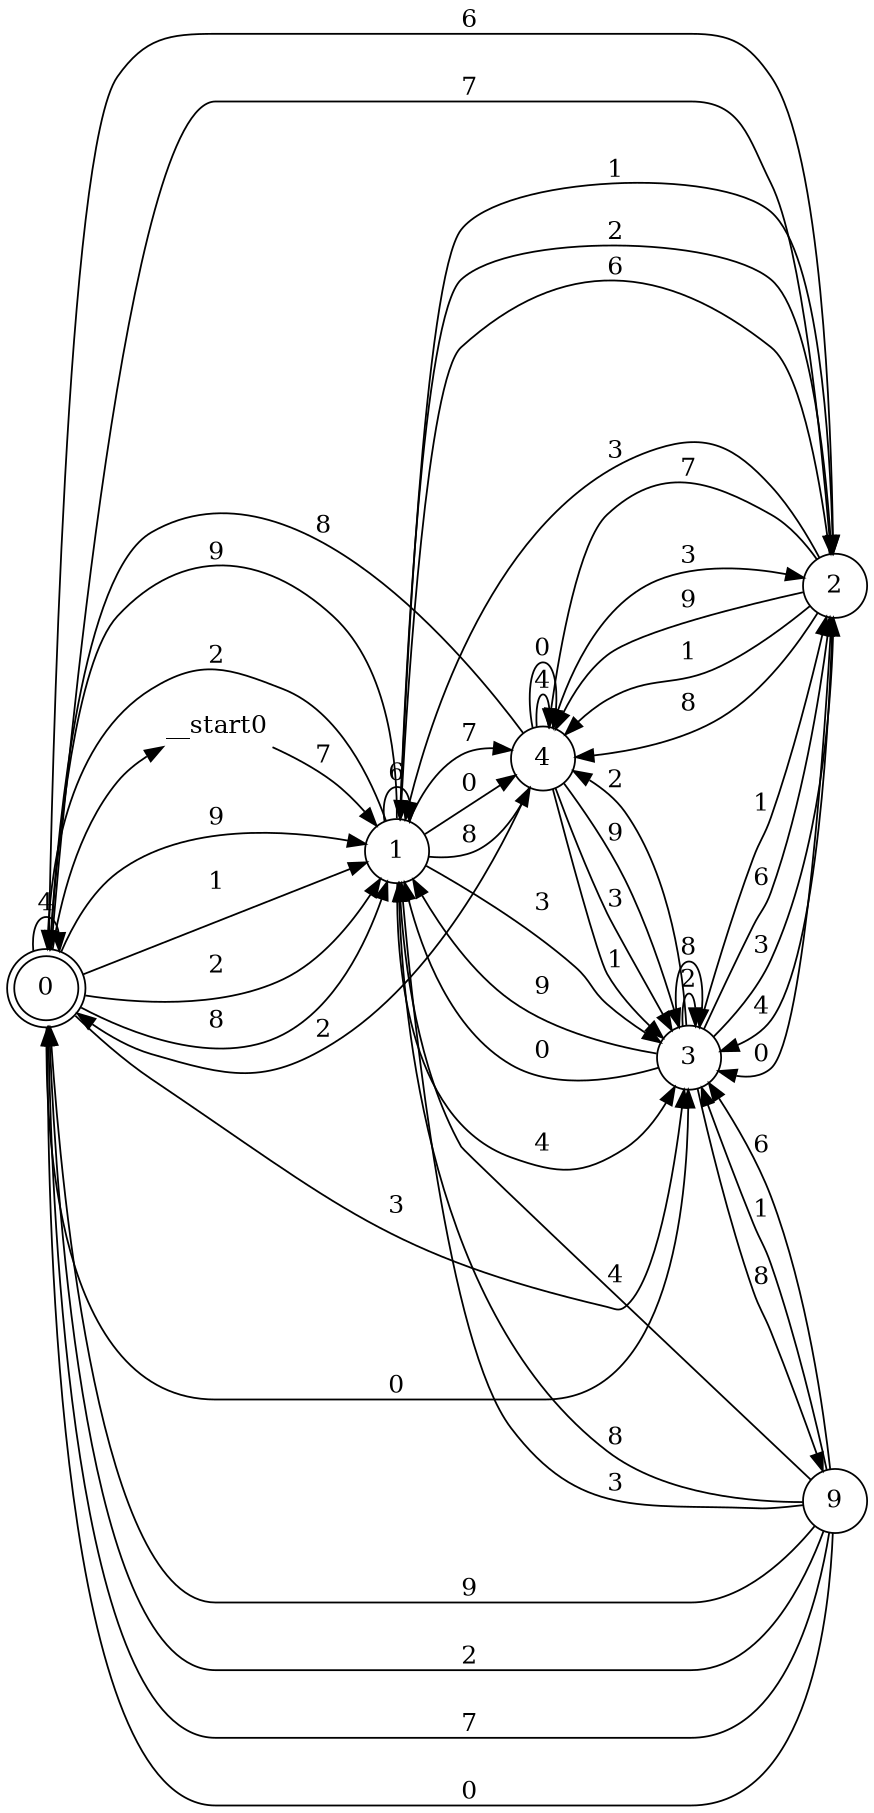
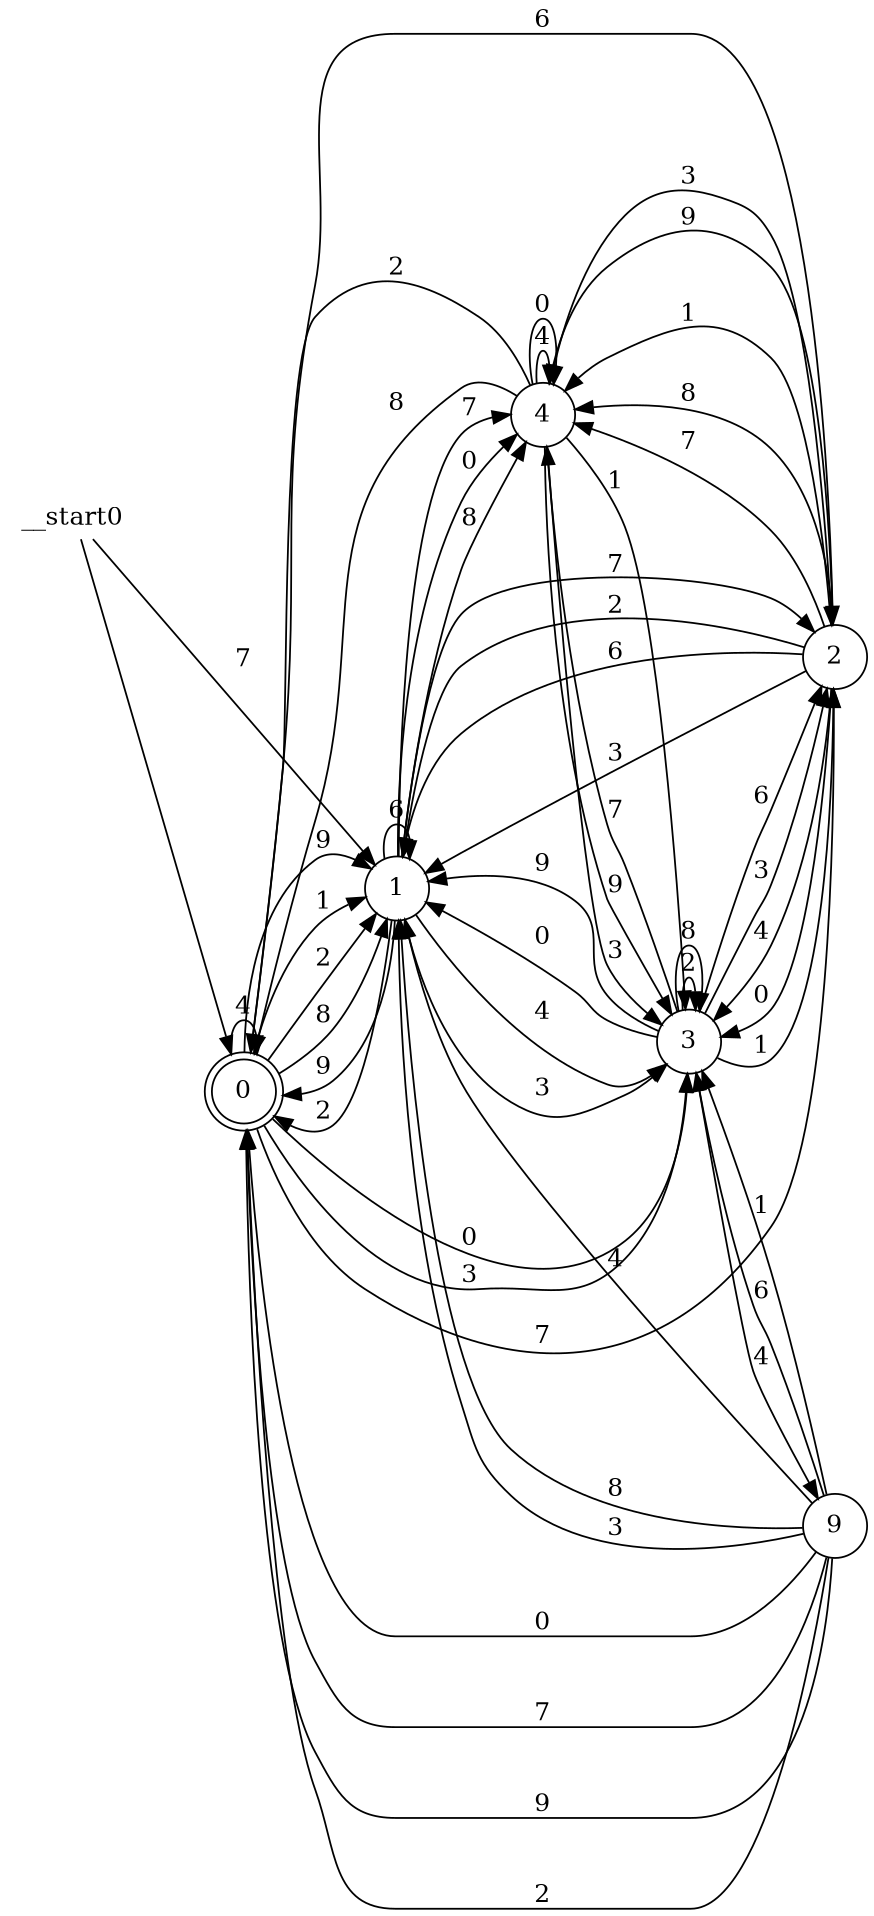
(616, 170) -> (616, 565)
(616, 781) -> (616, 811)
(82, 843) -> (154, 788)
(762, 1278) -> (762, 1358)
